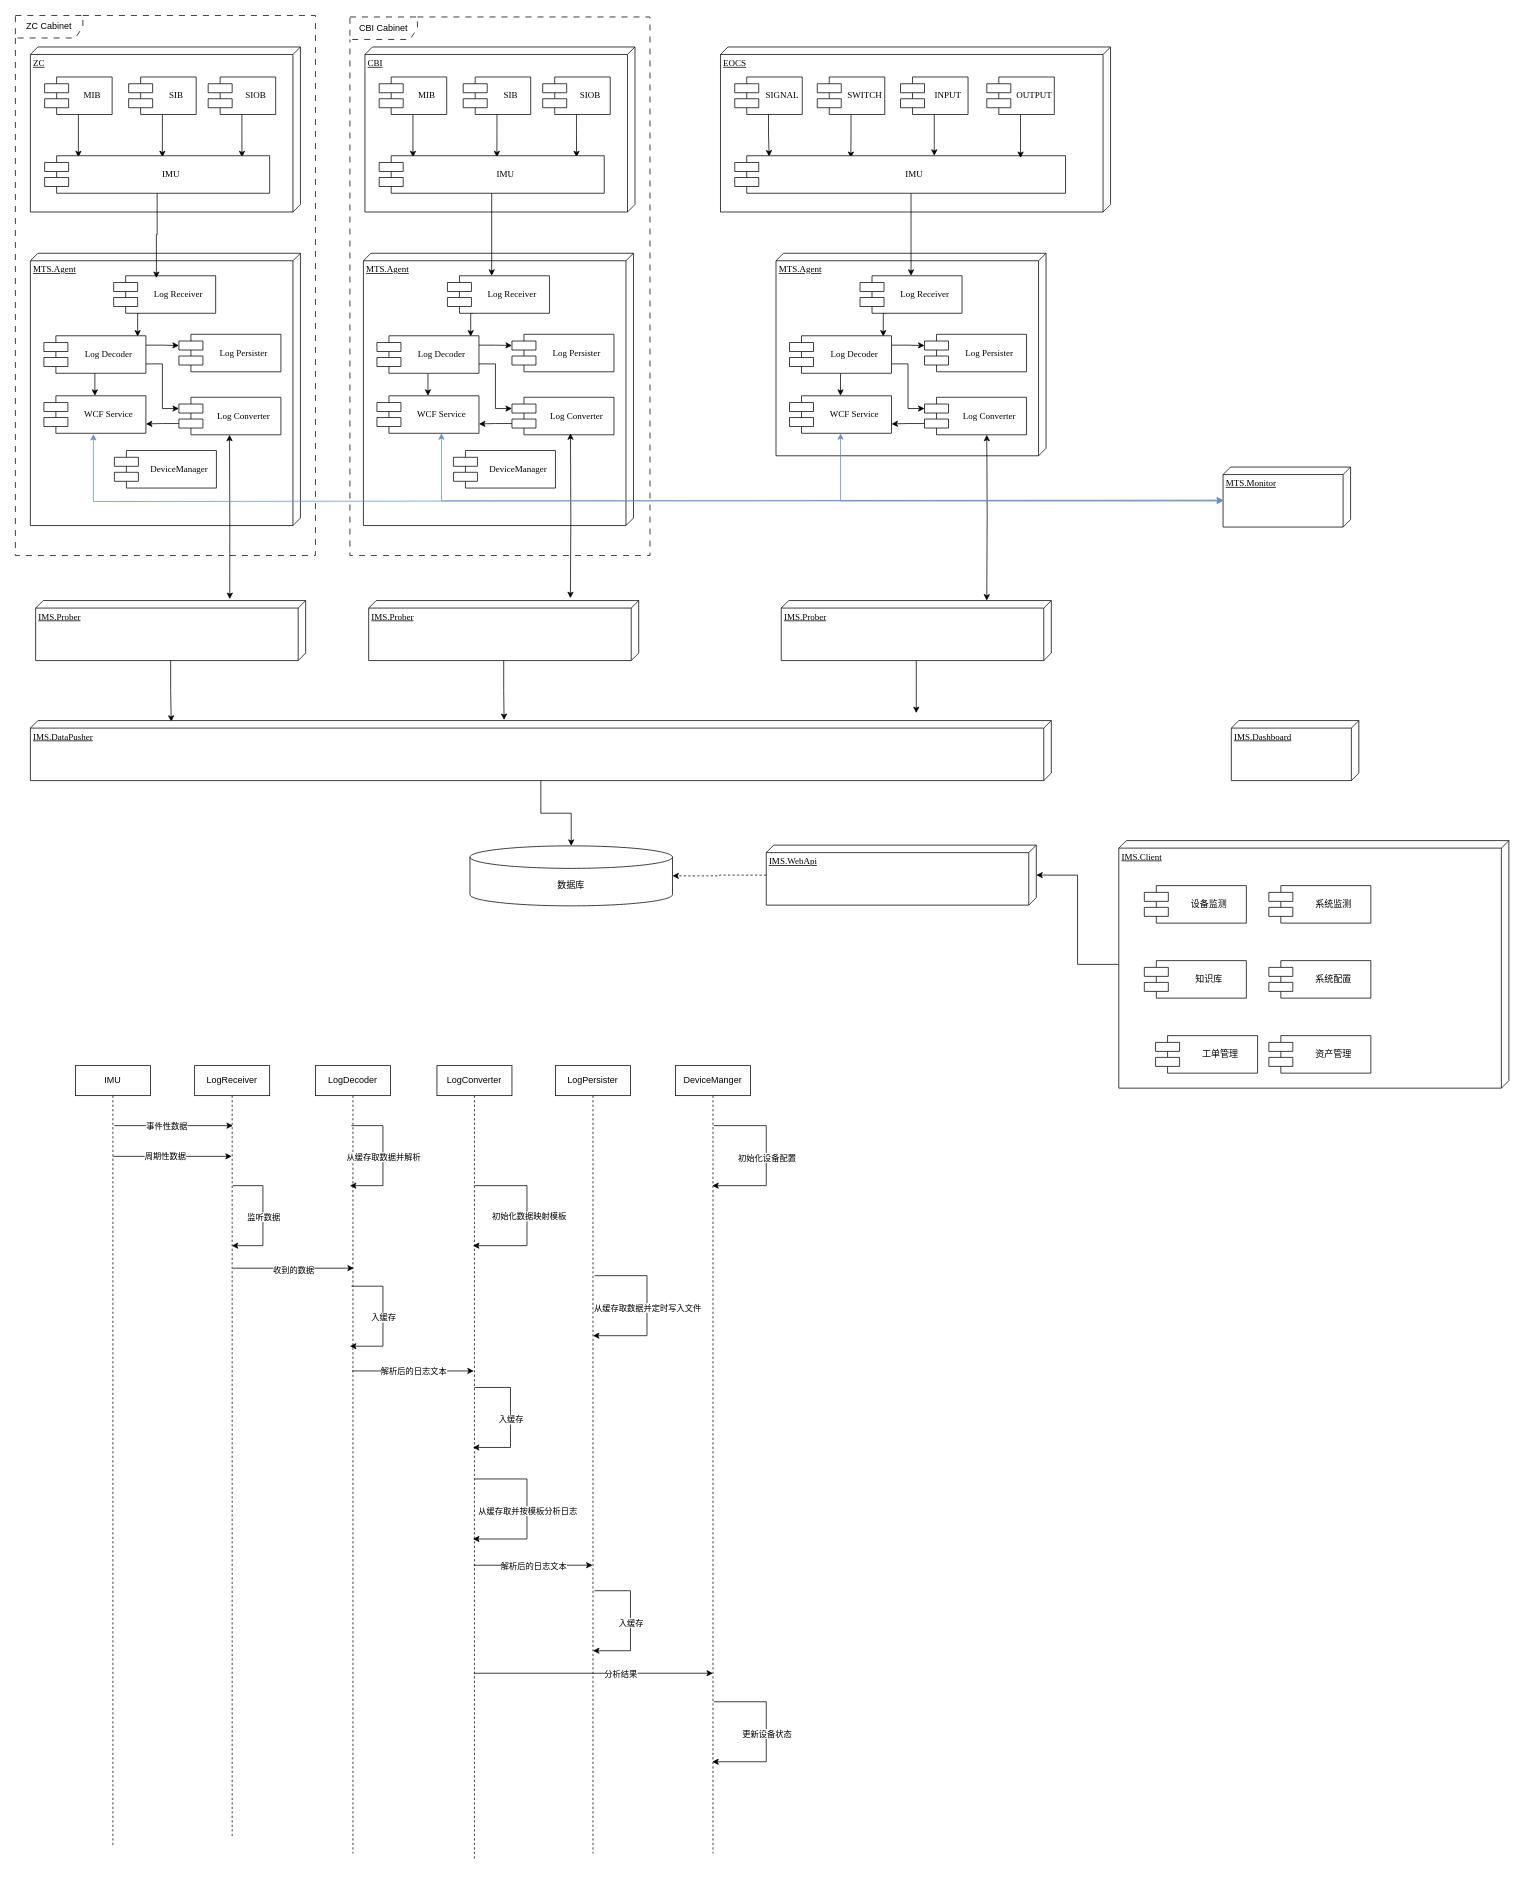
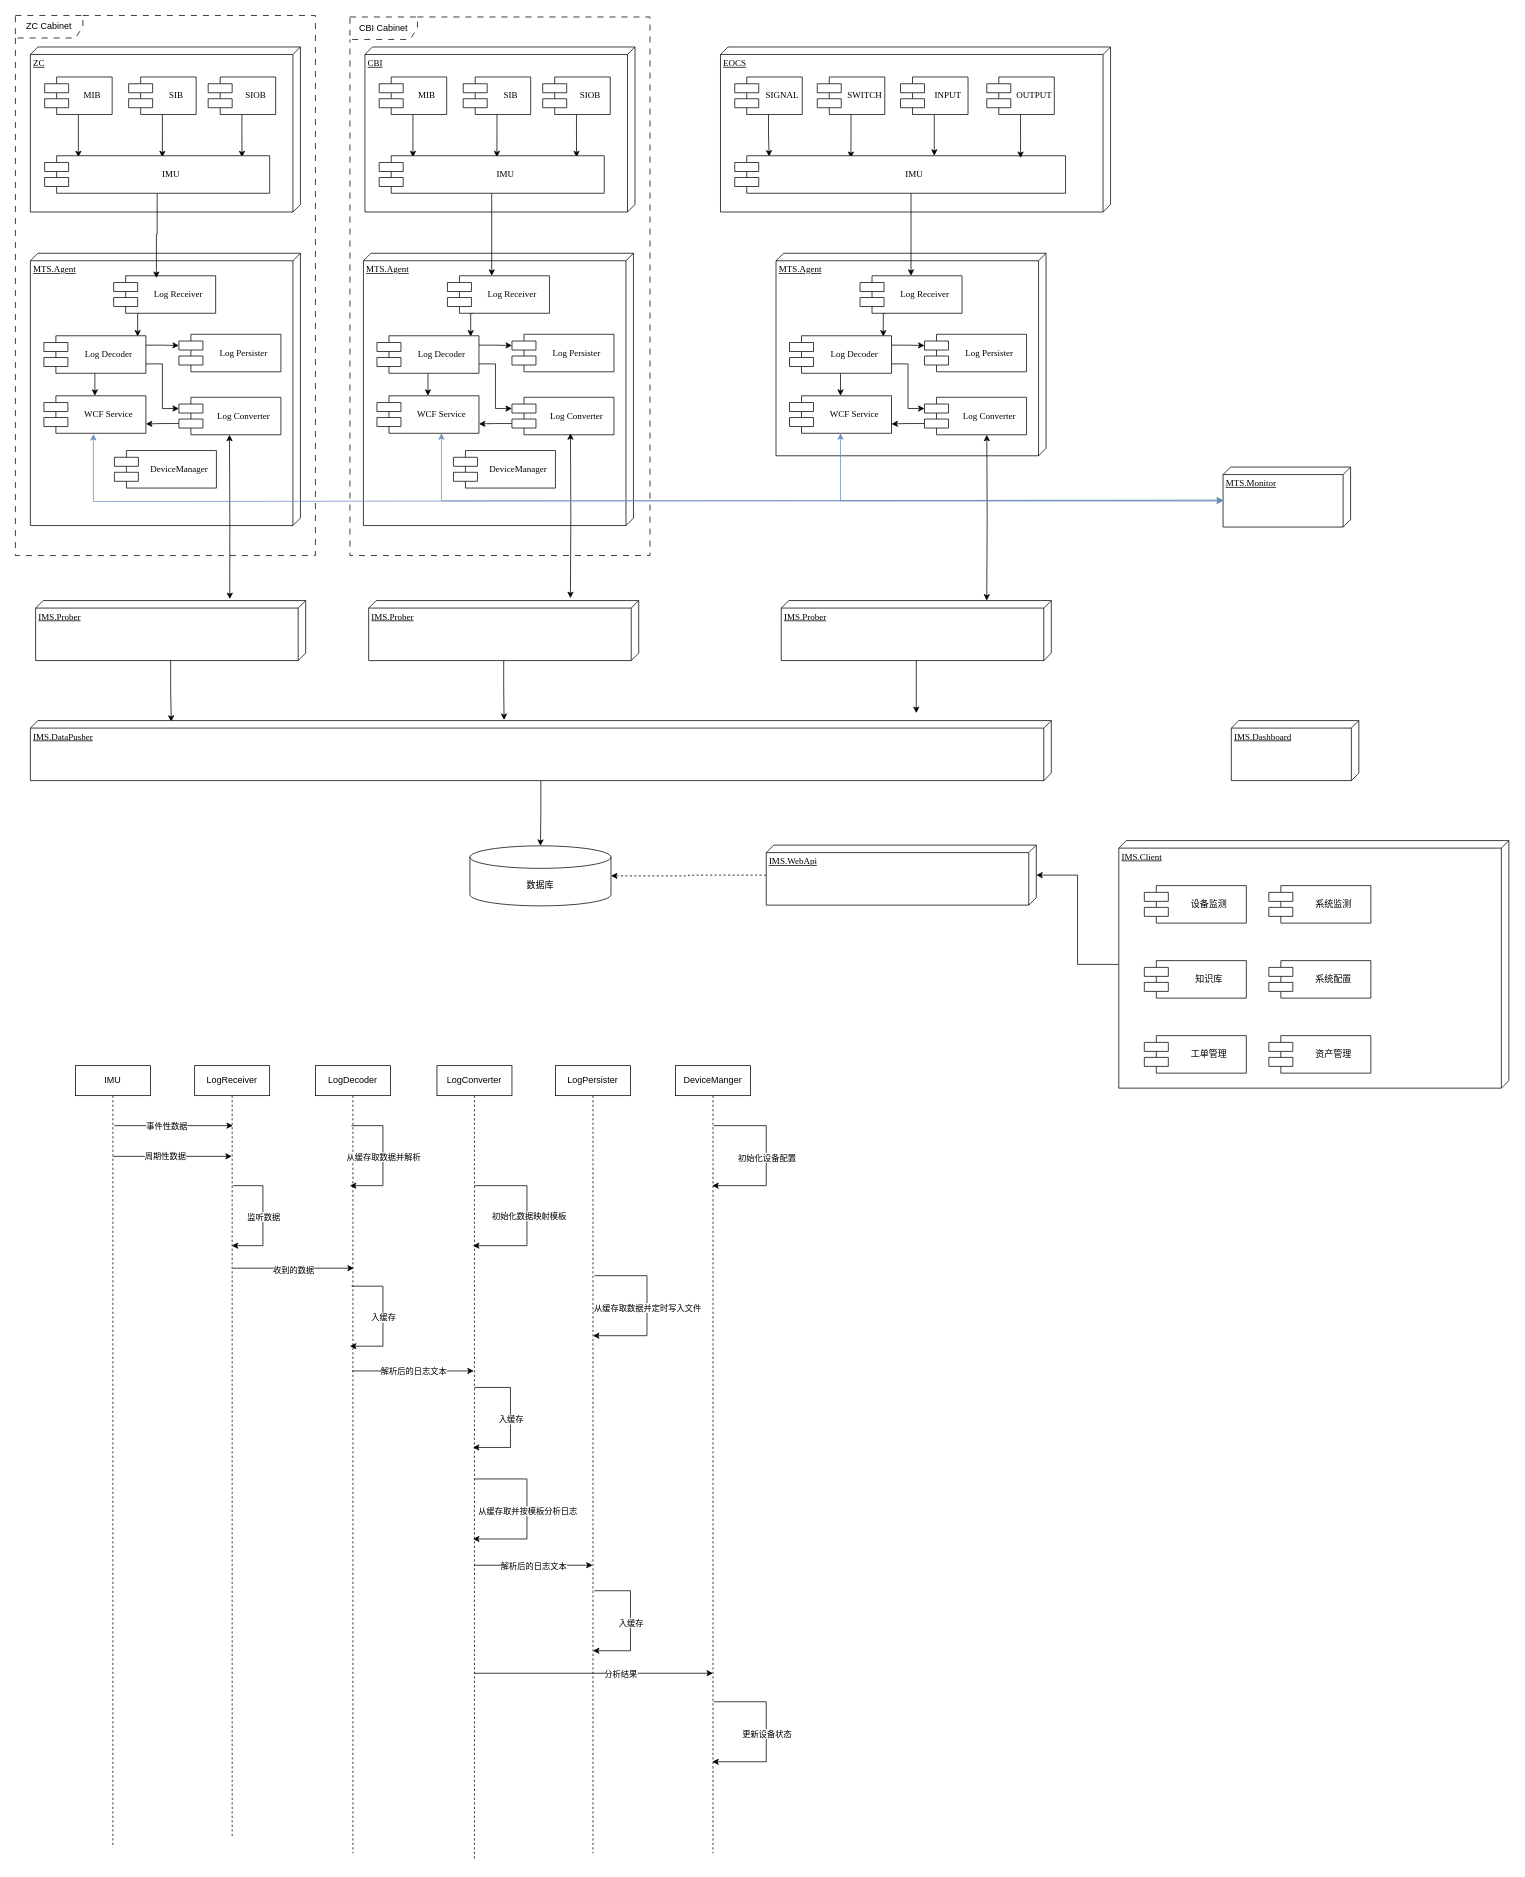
(571, 876) -> (540, 876)
(1206, 1054) -> (1195, 1054)
